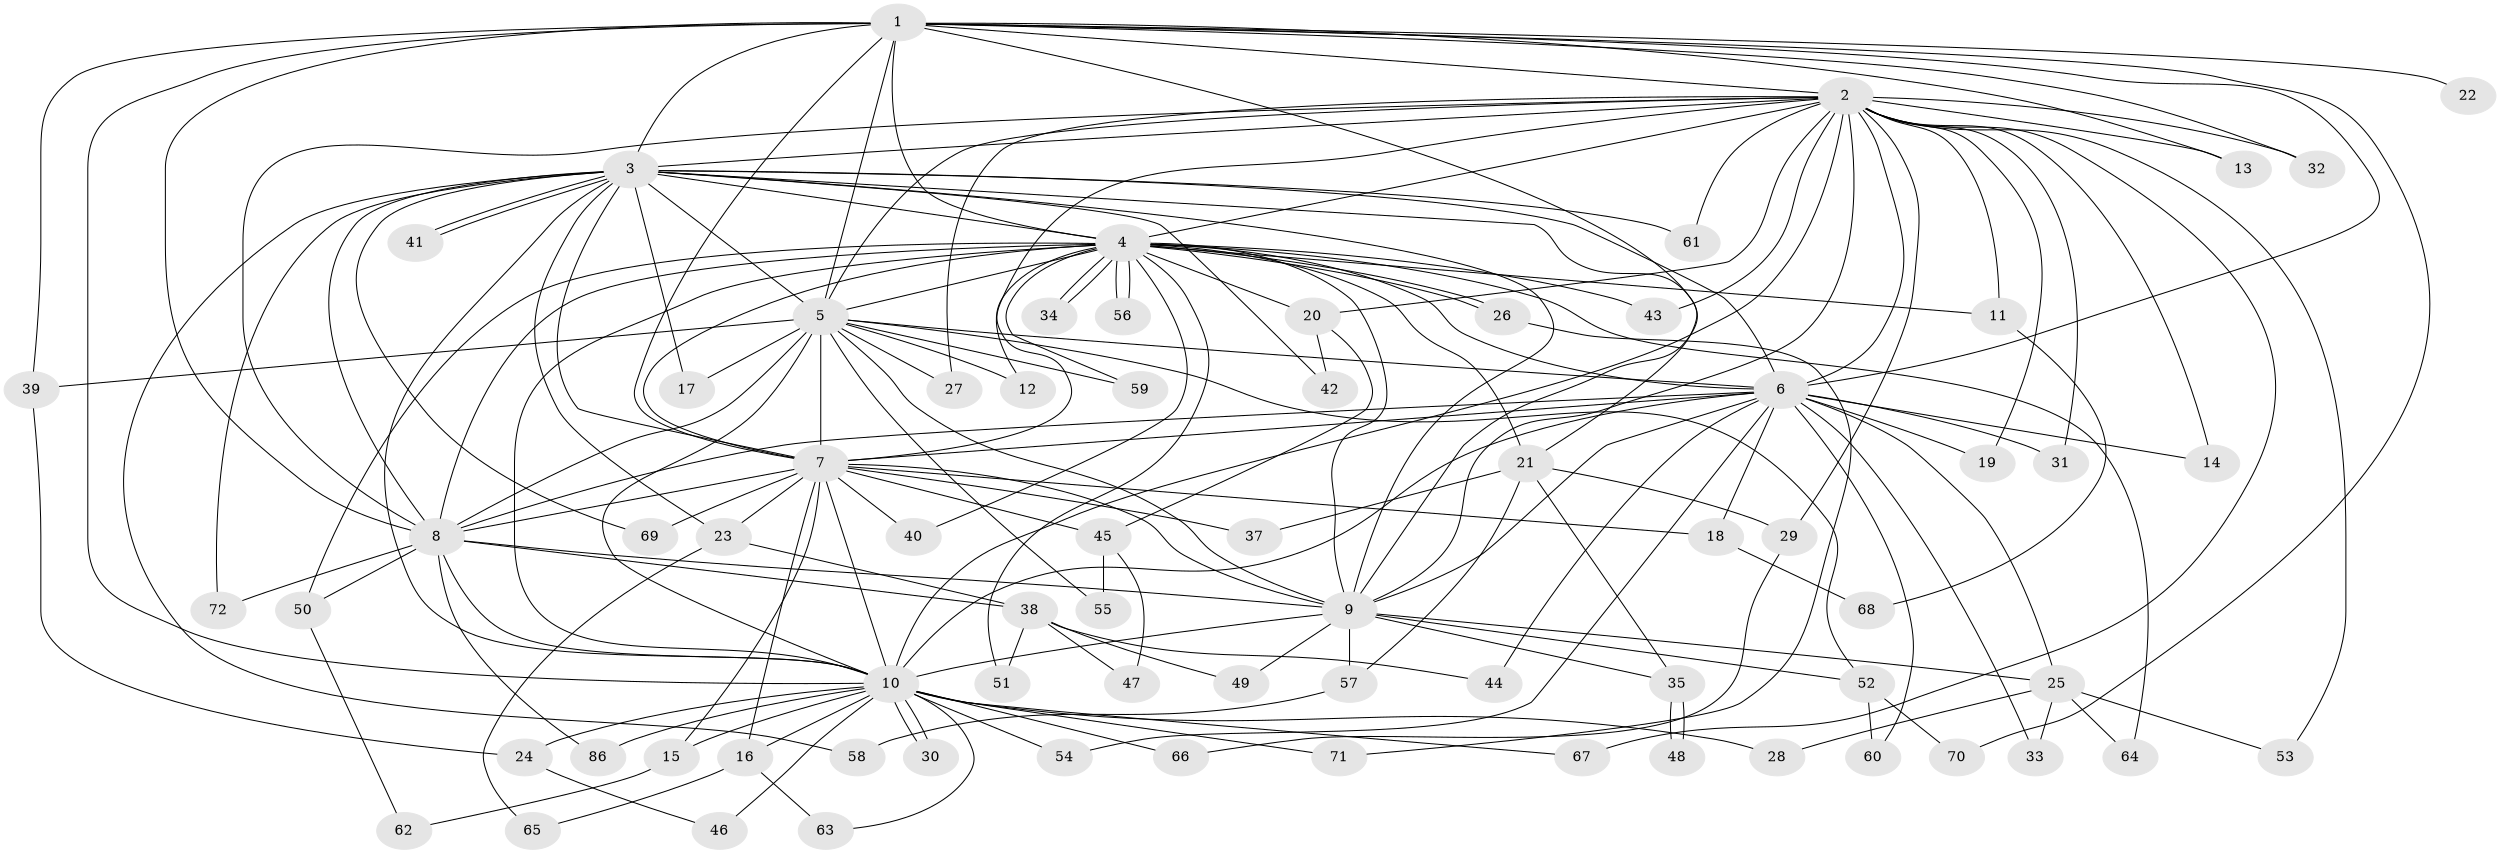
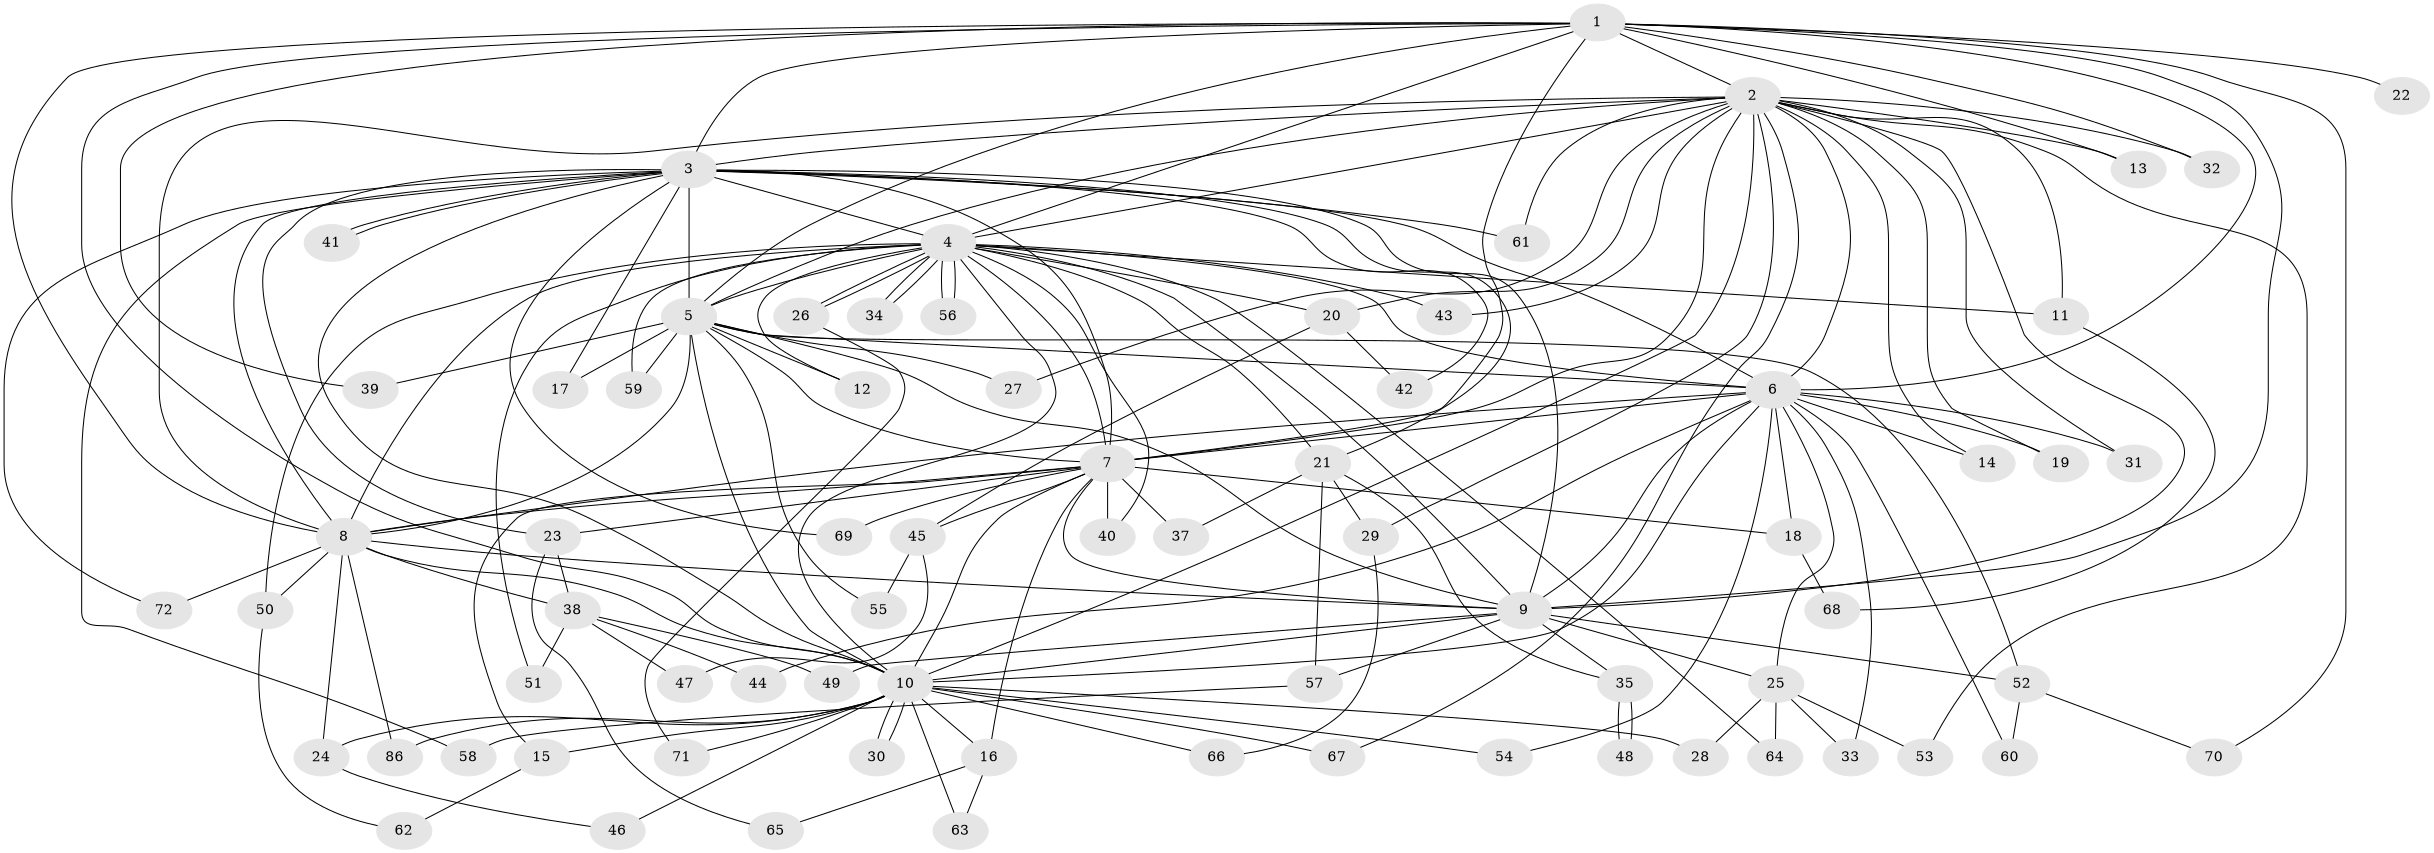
(153, 695) -> (333, 647)
